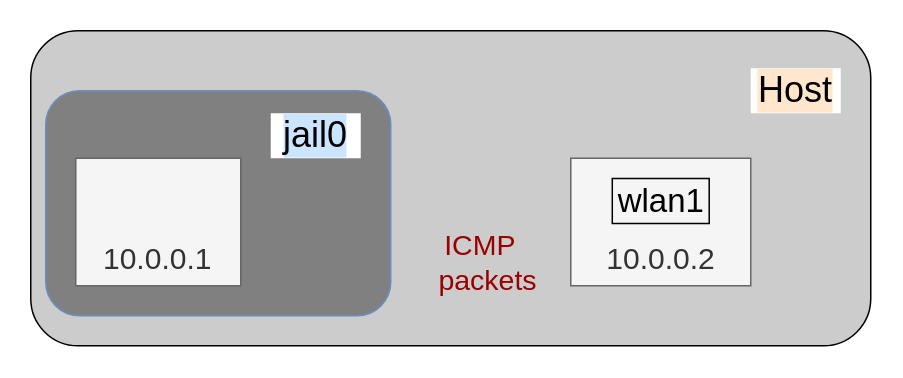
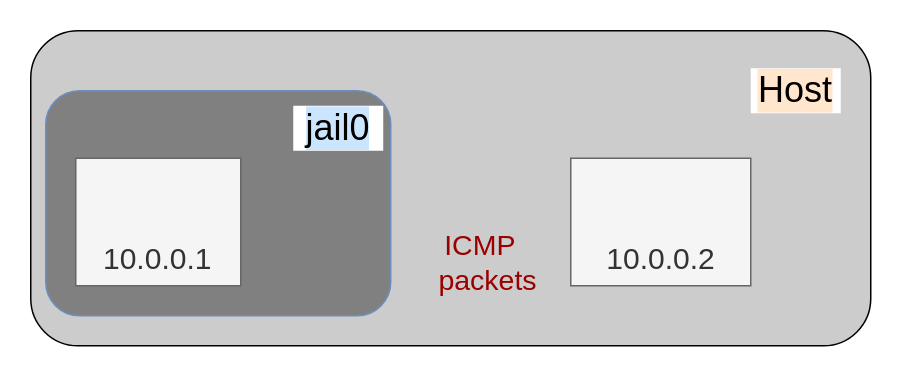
(316, 136) -> (338, 128)
(661, 201) -> none
